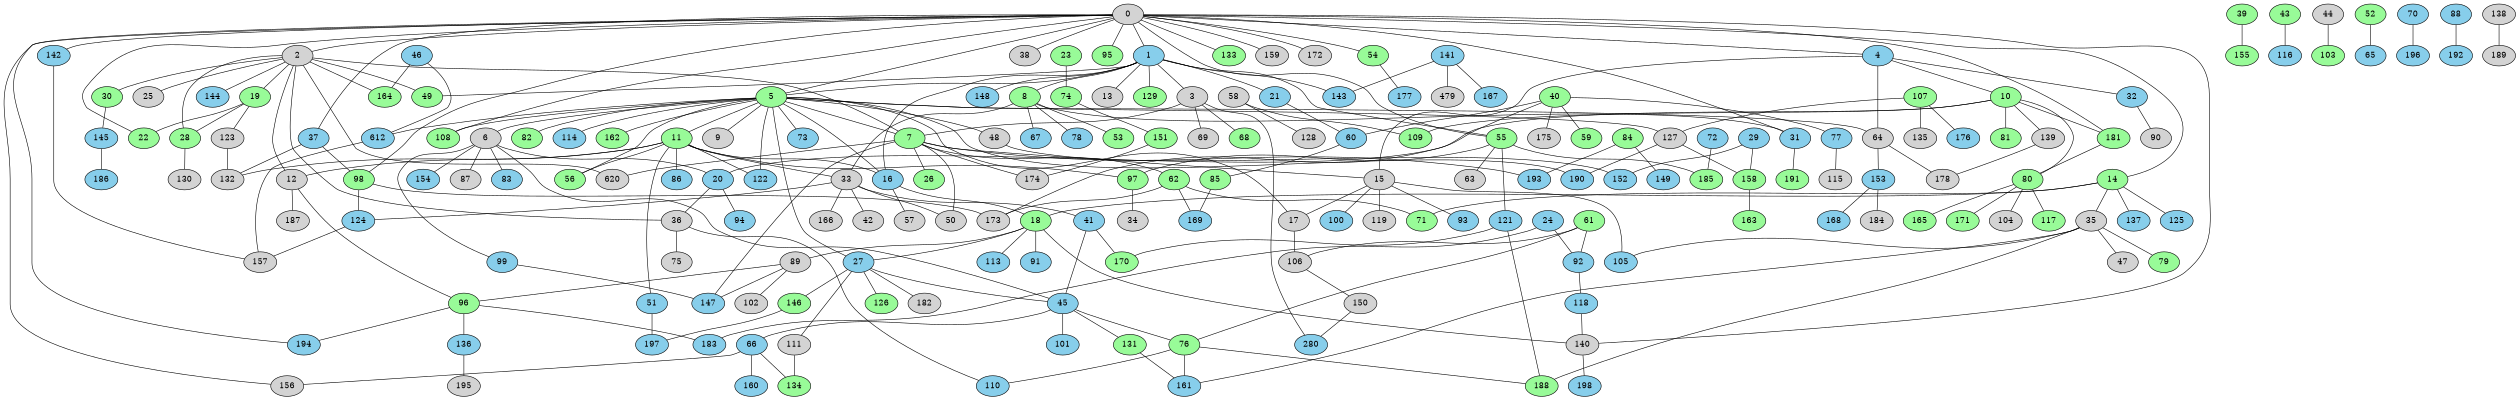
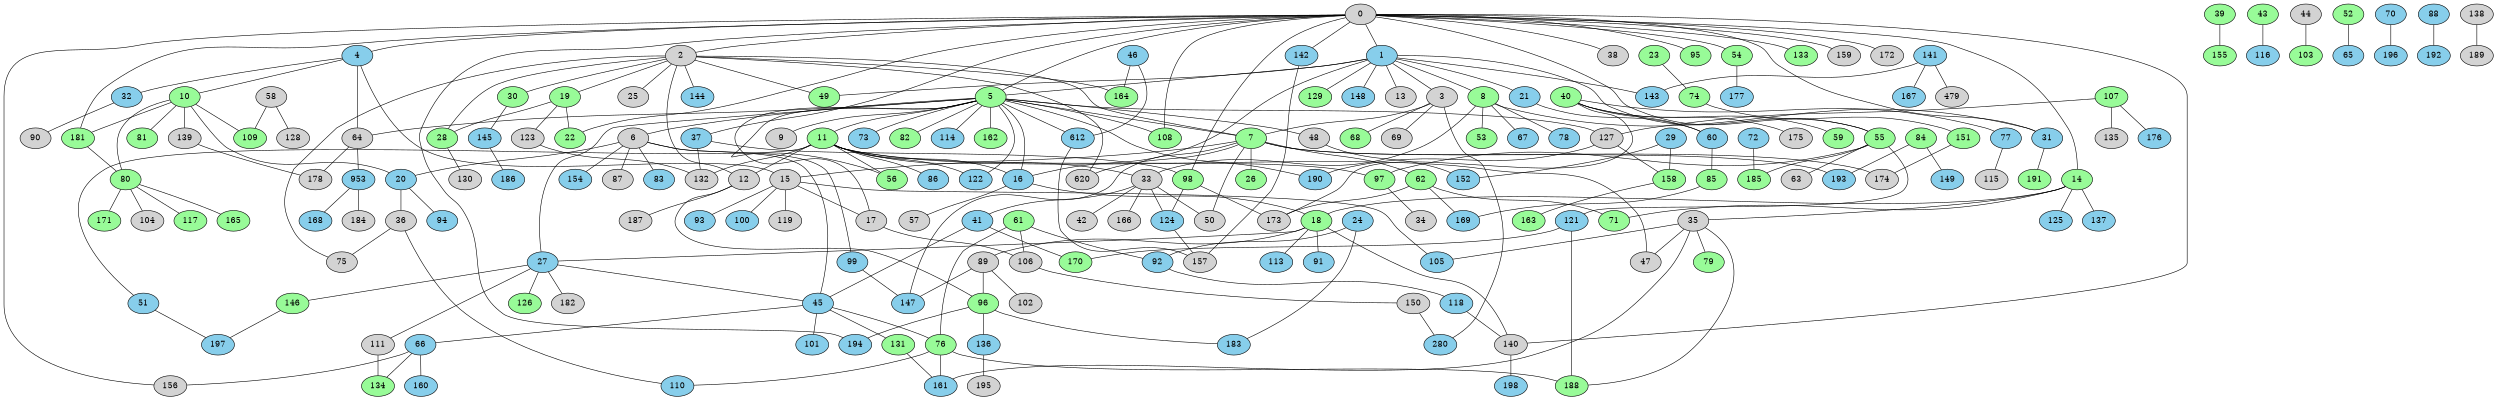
none -> (1475, 168)
(1878, 180) -> (359, 180)
(427, 208) -> (415, 93)
